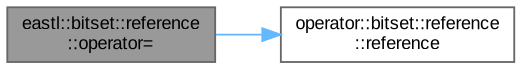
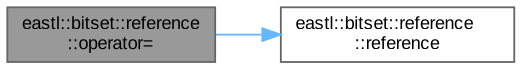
(398, 35) -> (398, 35)
